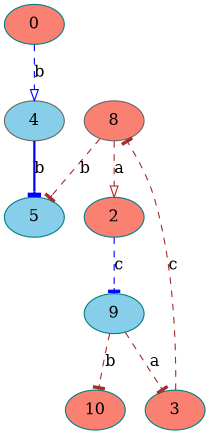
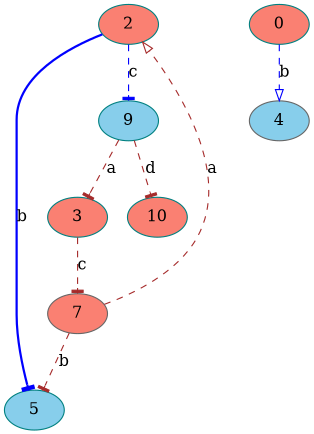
(114, 121) -> (78, 314)
(34, 166) -> (17, 189)
(111, 362) -> (151, 169)
